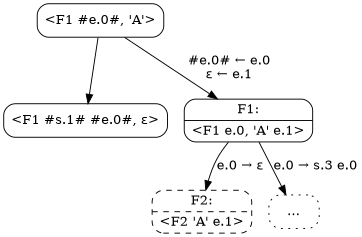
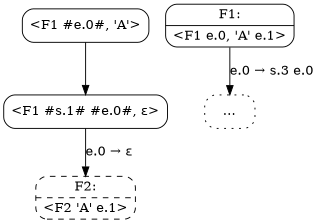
(167, 66) -> none
(216, 161) -> (86, 148)
